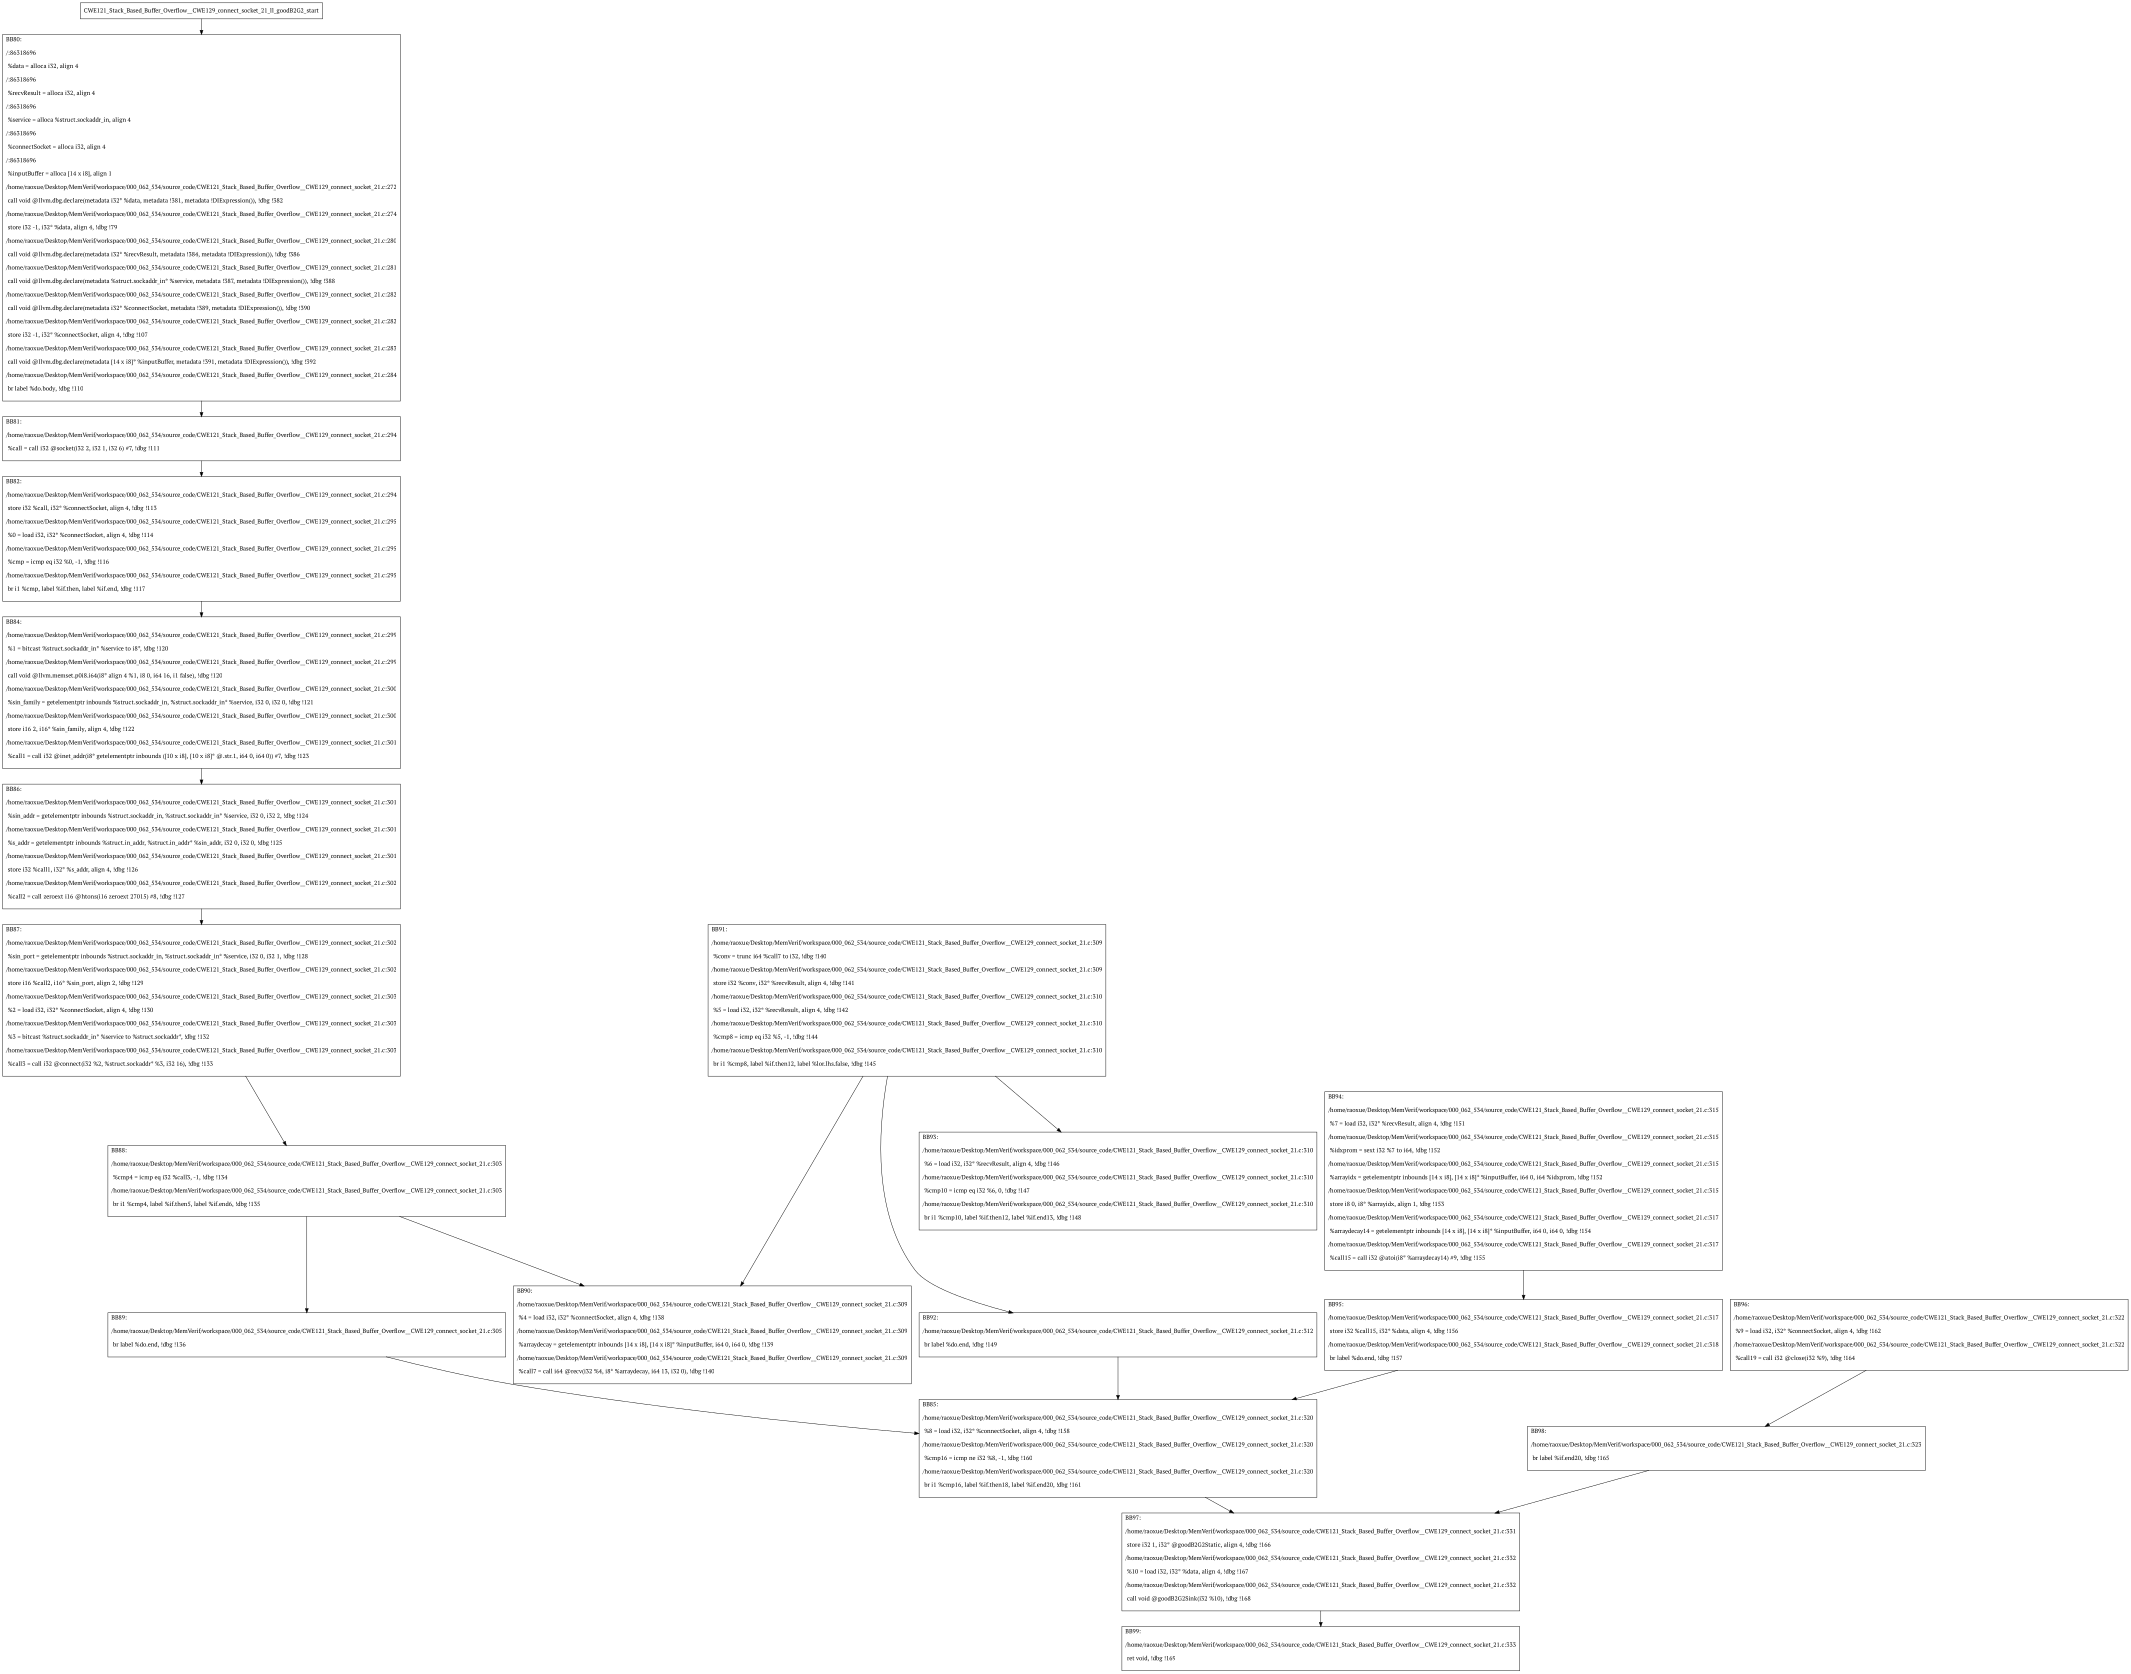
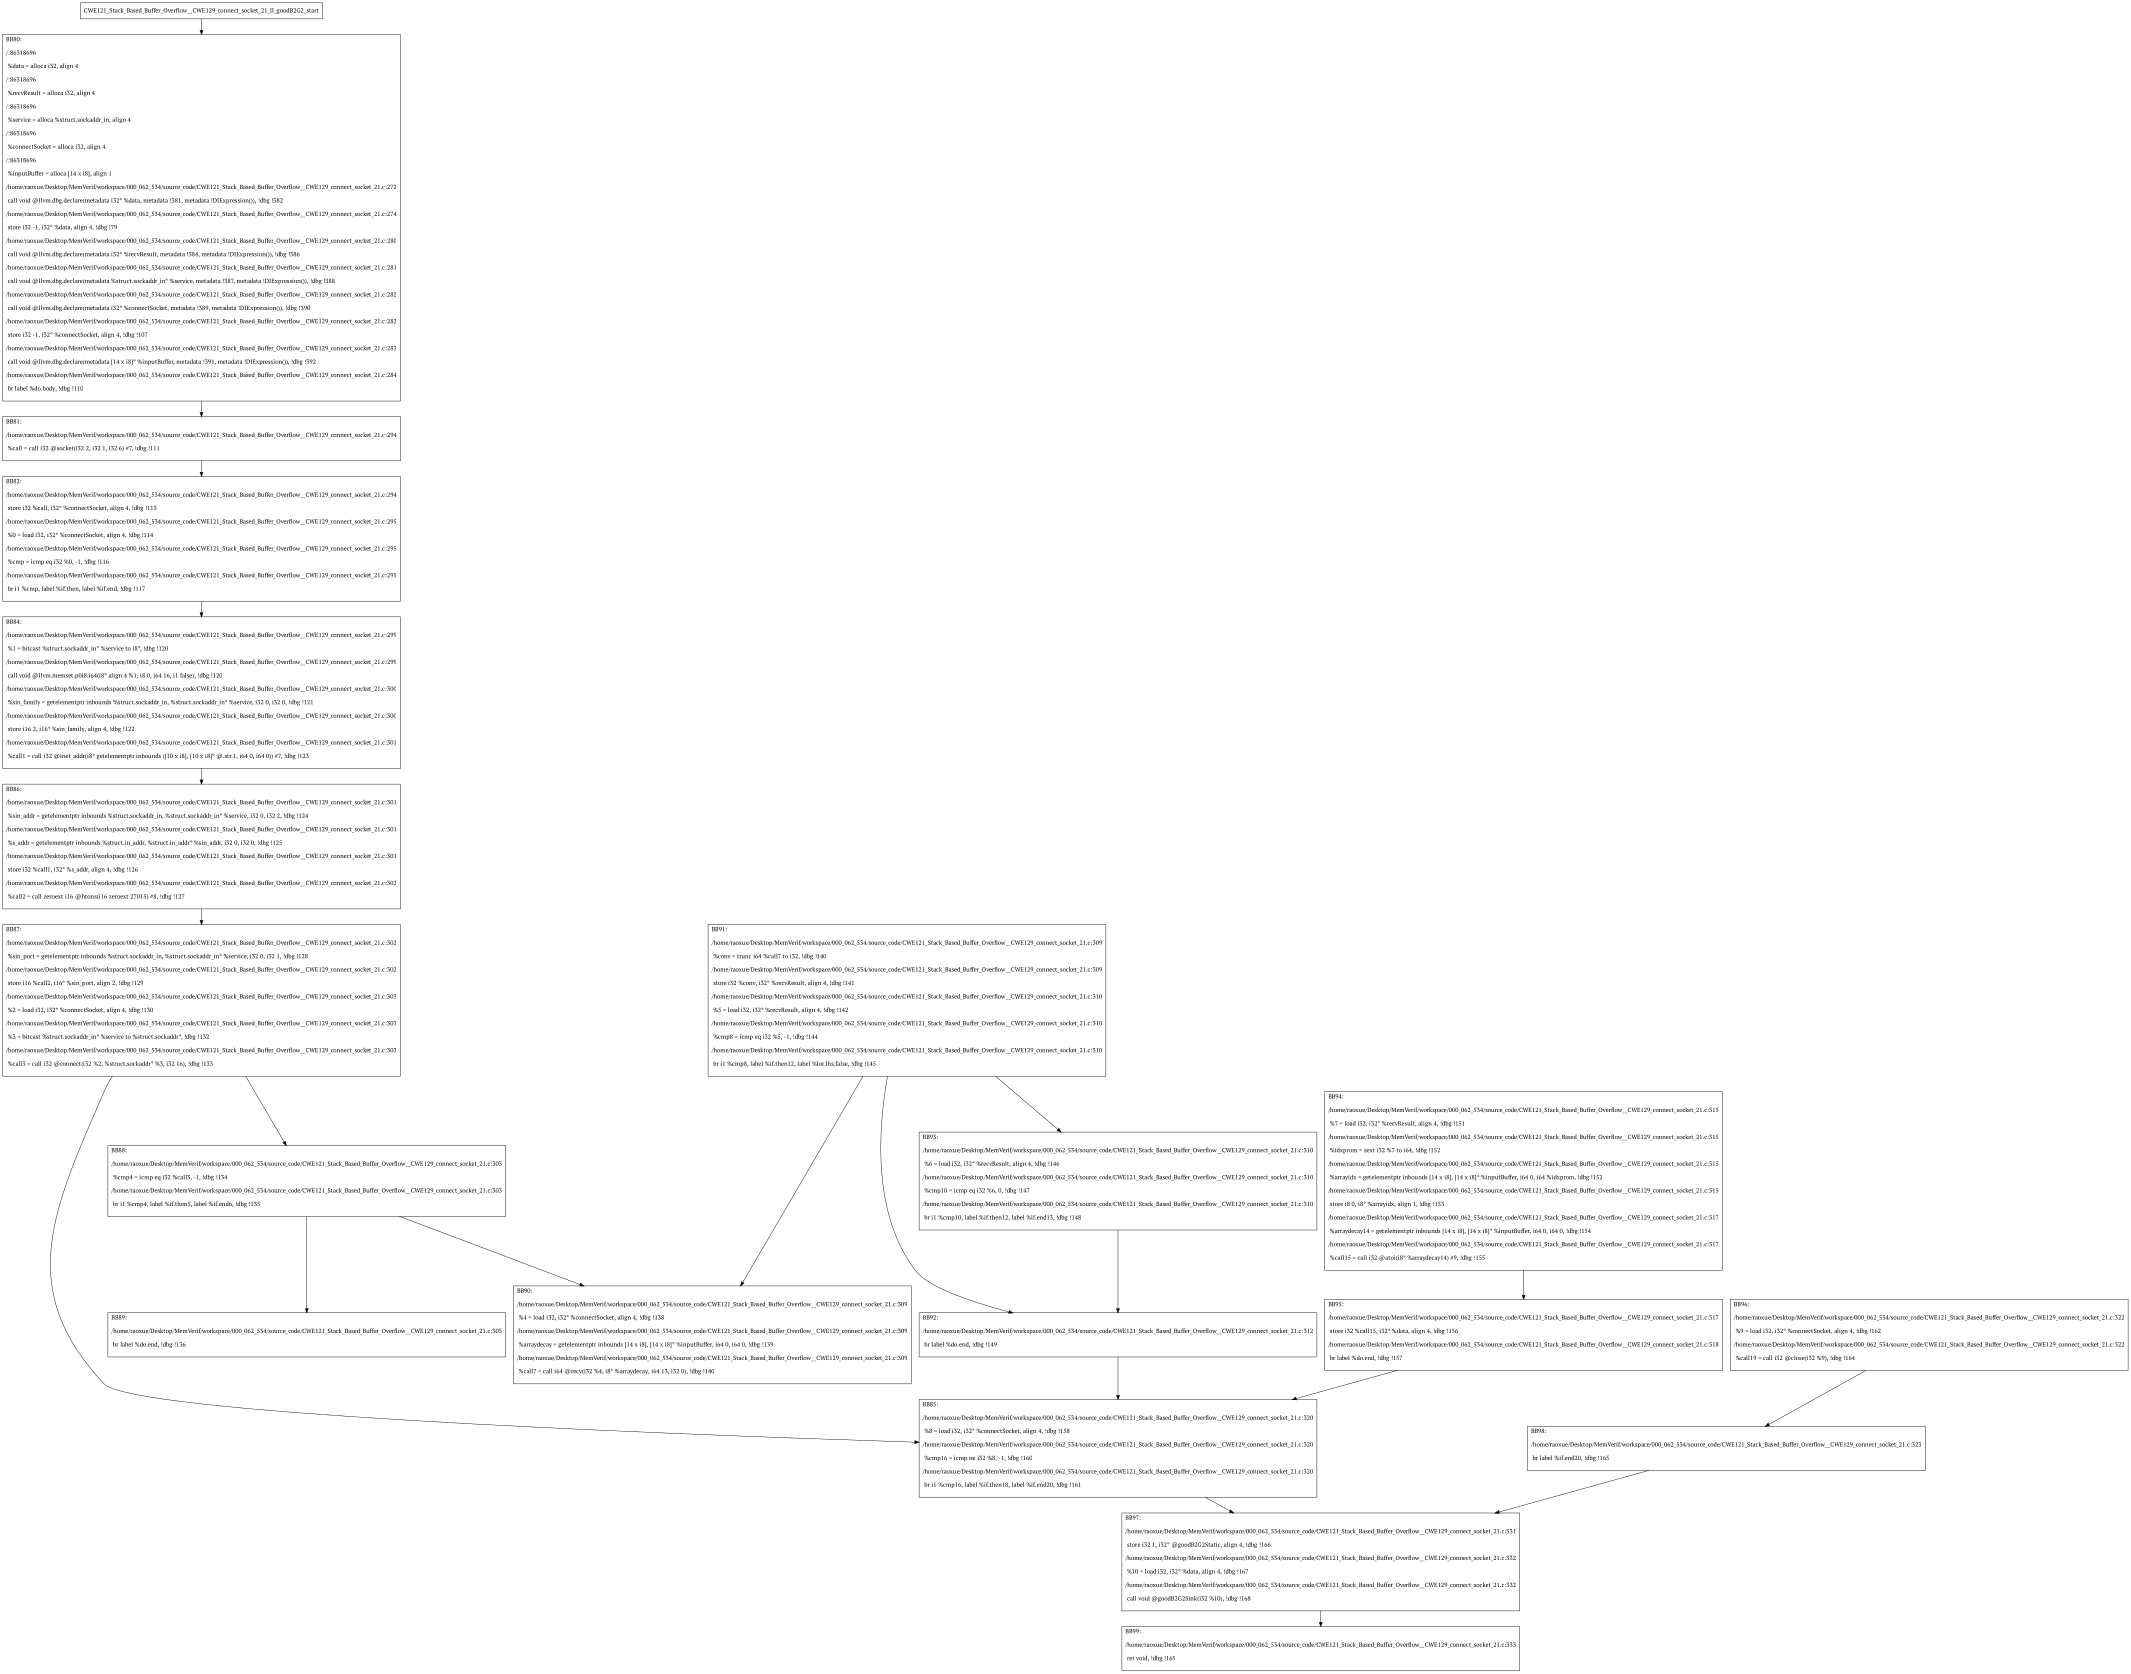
none -> (1118, 1269)
(649, 1405) -> (341, 1416)
